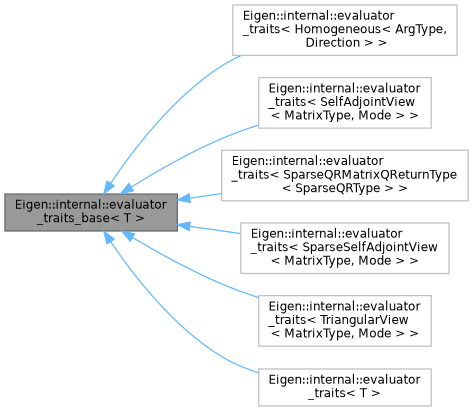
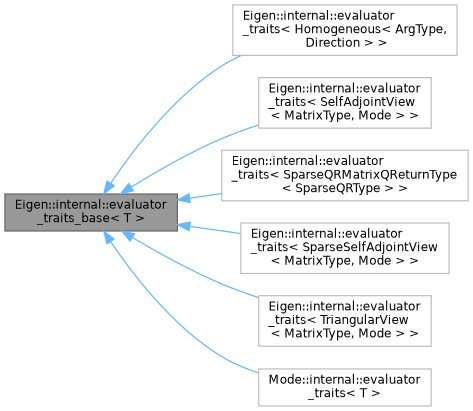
(345, 387) -> (345, 387)
